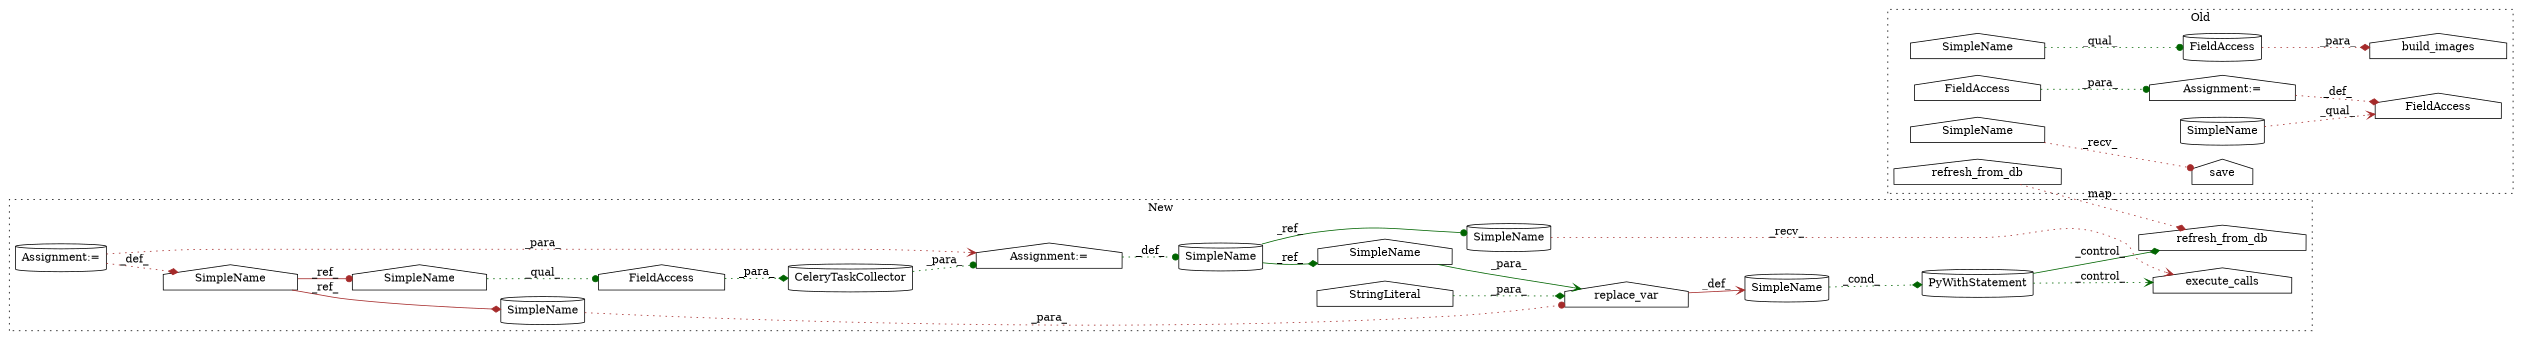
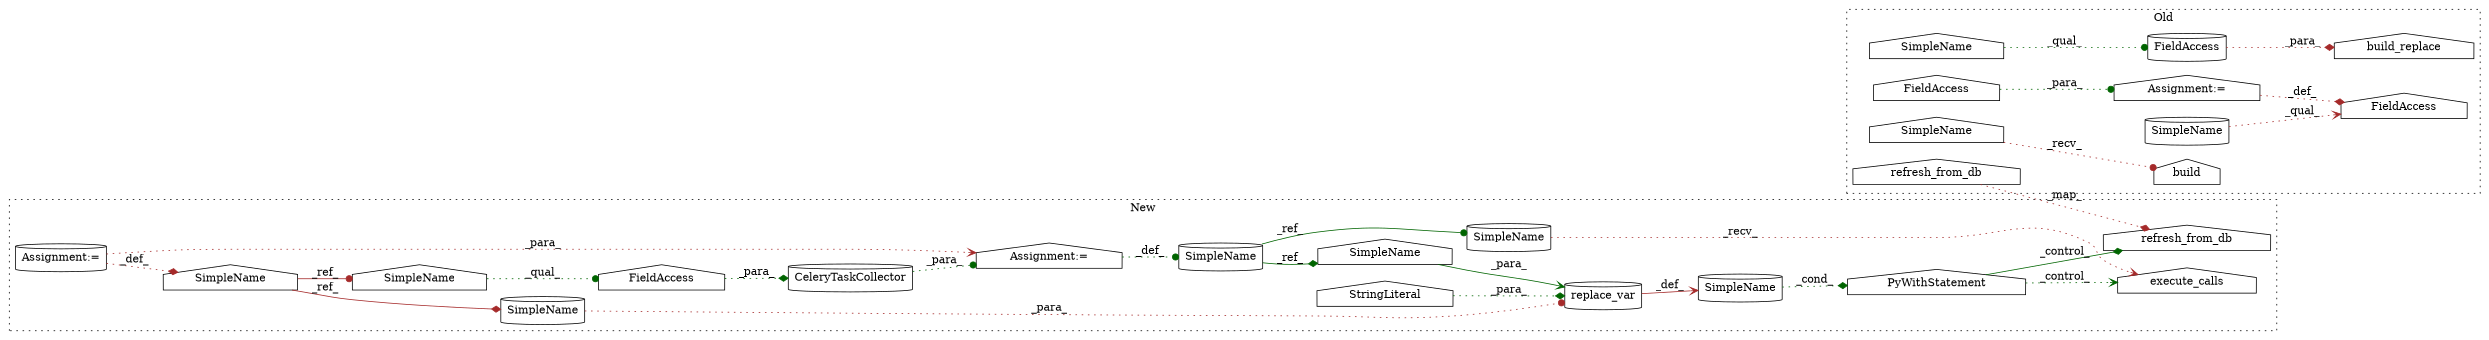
(2438, 47) -> (2404, 47)
(2222, 173) -> (2187, 173)
(1978, 283) -> (1937, 283)
(1627, 296) -> (1603, 296)
